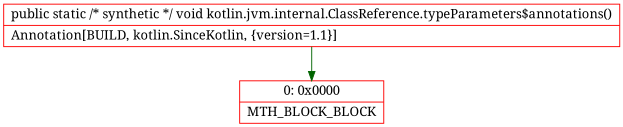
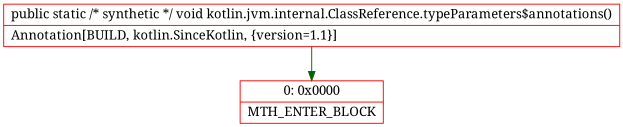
(312, 112) -> (312, 112)
